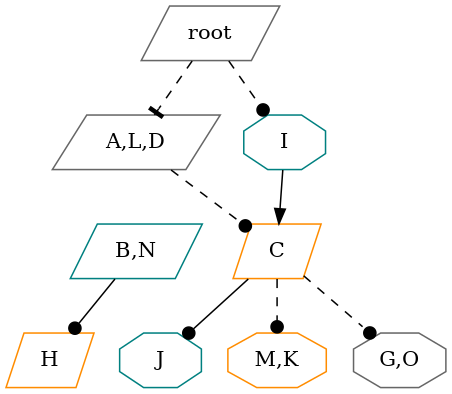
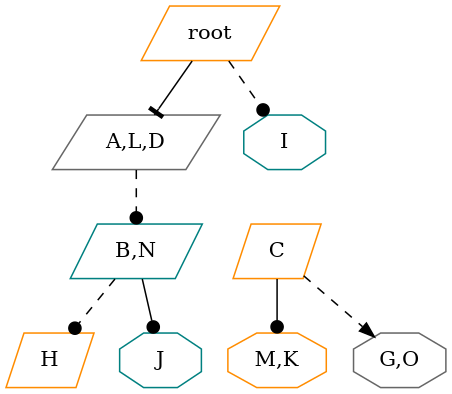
(210, 33) -> (210, 33)
(176, 85) -> (176, 85)
(281, 189) -> none
(206, 196) -> (136, 191)
(277, 300) -> (277, 300)
(97, 301) -> (97, 301)
(333, 301) -> (333, 301)
(221, 304) -> (147, 300)
